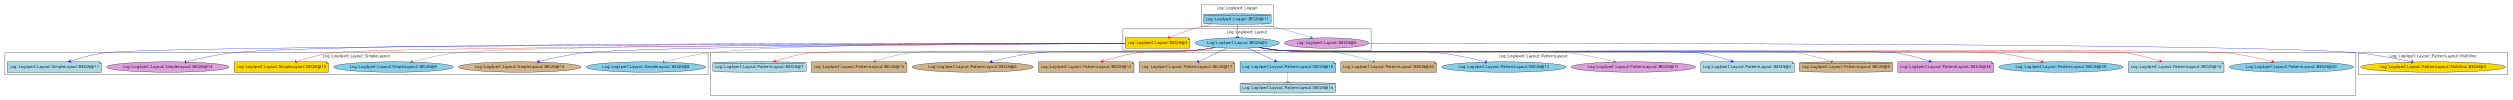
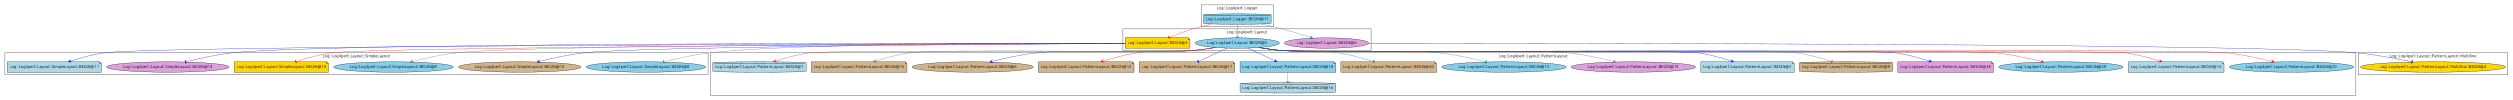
(1237, 31) -> (1237, 31)
(1372, 51) -> (1372, 51)
